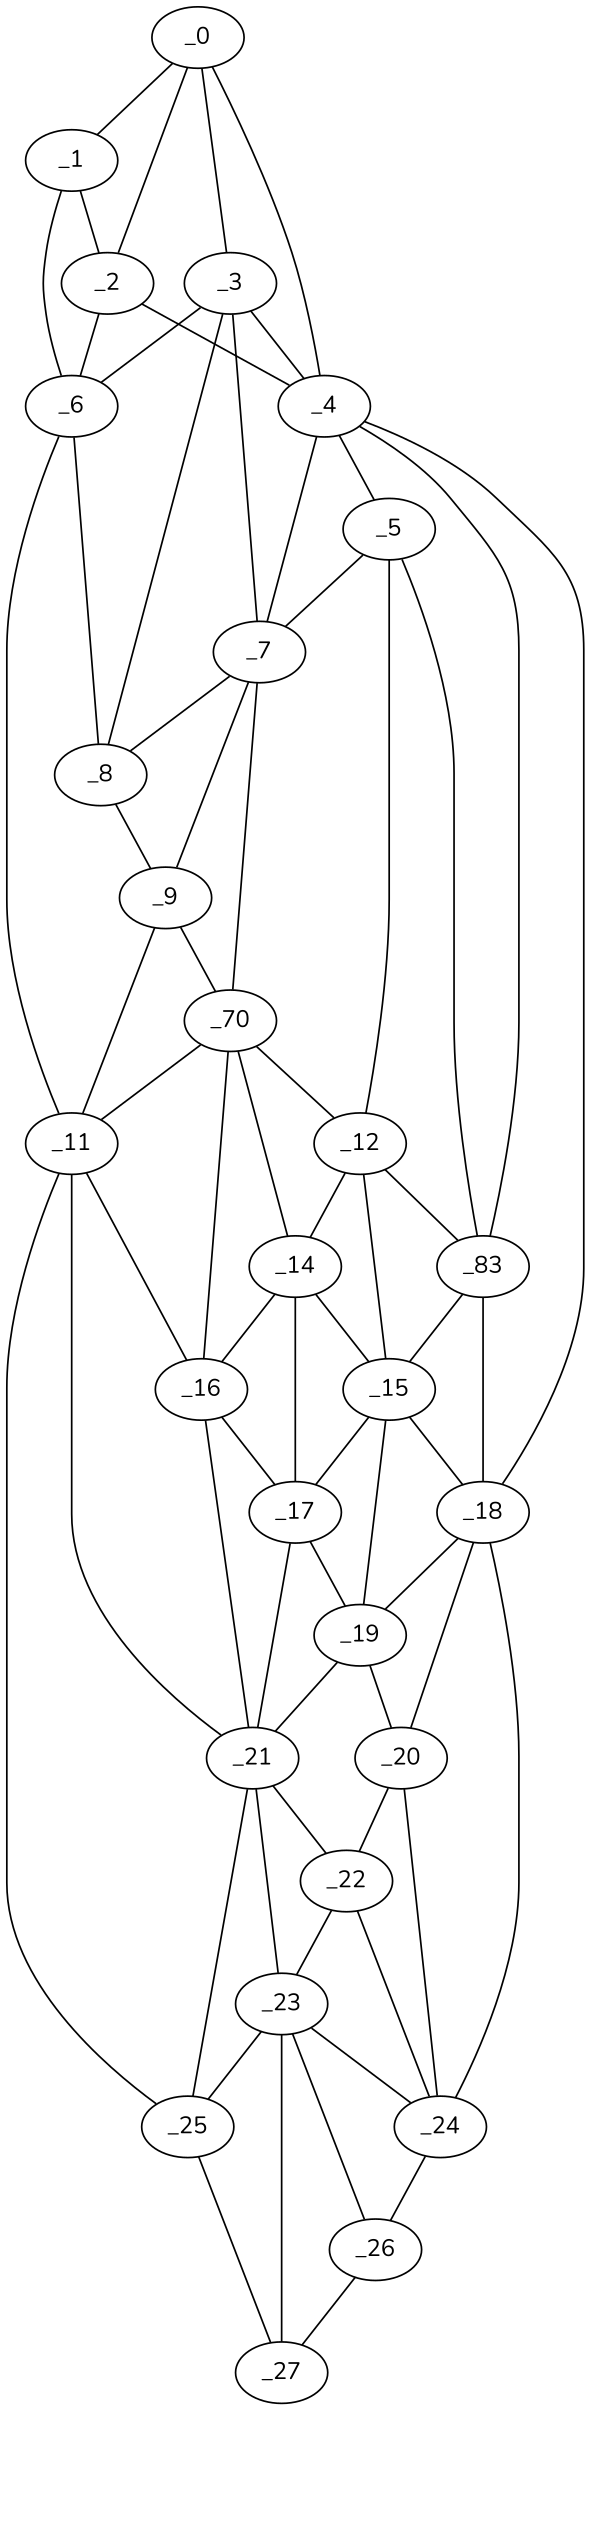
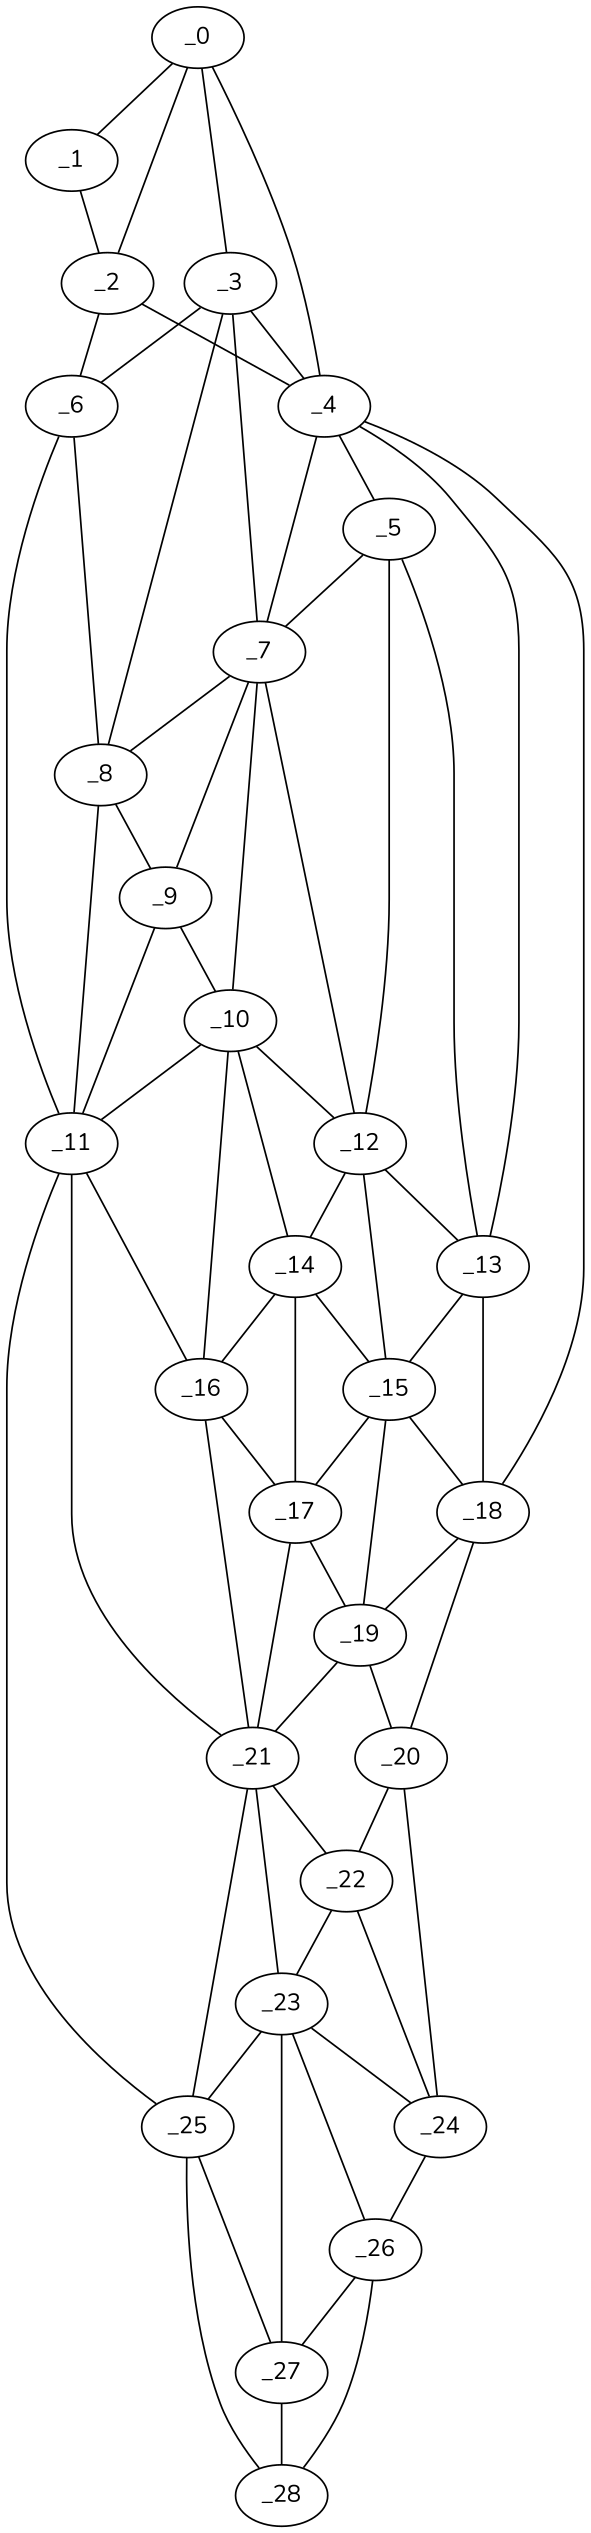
(43, 283) -> none
none -> (310, 898)
none -> (86, 959)
(230, 1021) -> (230, 1021)
(483, 1267) -> (483, 1267)
(519, 1825) -> none
none -> (282, 2496)
